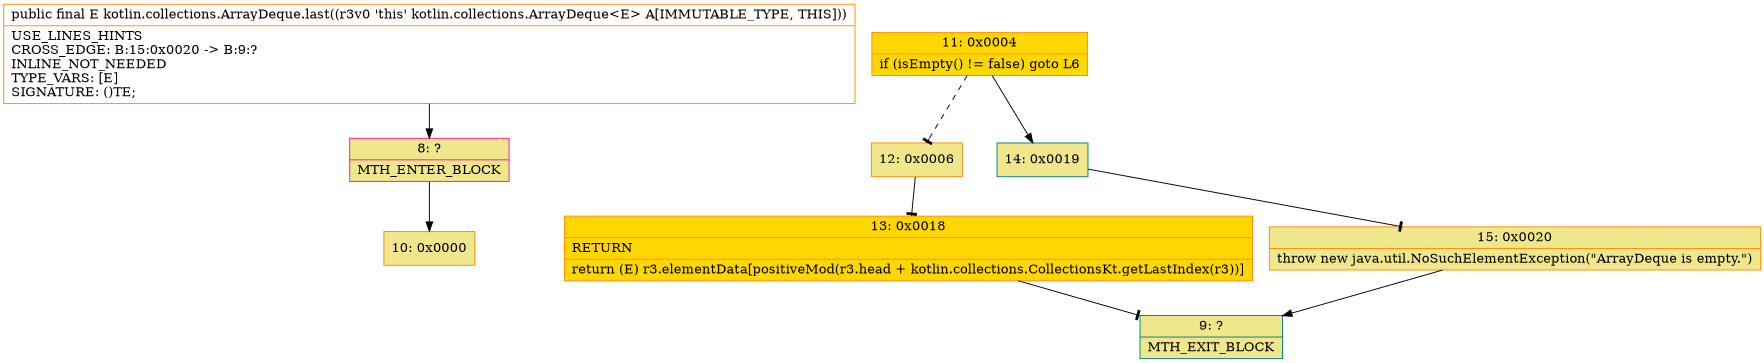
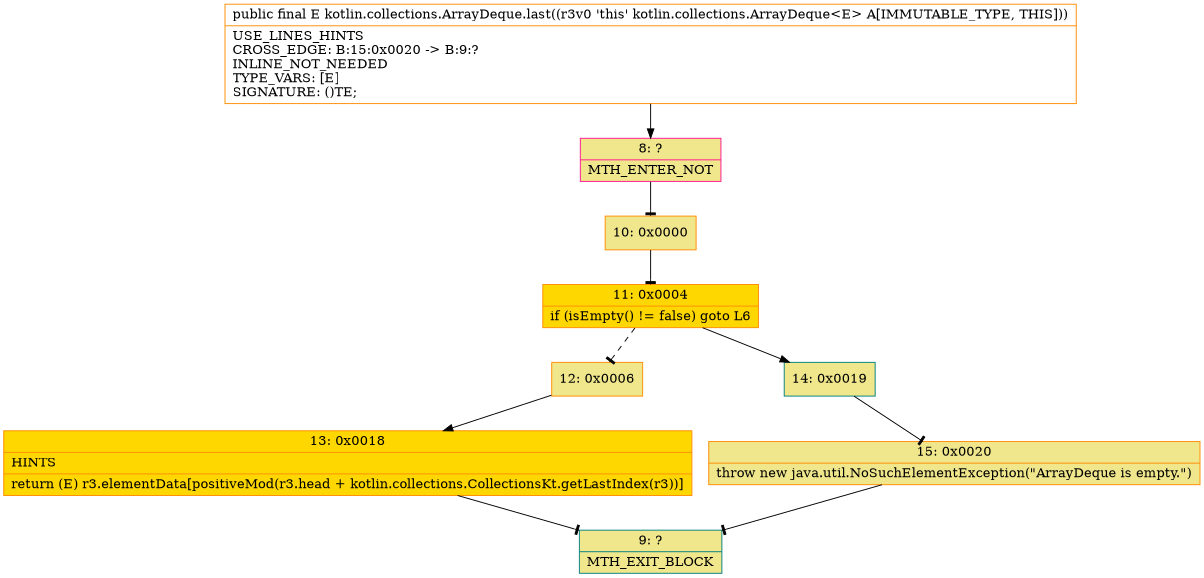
(429, 170) -> (651, 170)
(914, 194) -> (502, 411)
(429, 202) -> (651, 196)
(602, 248) -> (34, 463)
none -> (651, 265)
(1367, 292) -> (804, 507)
